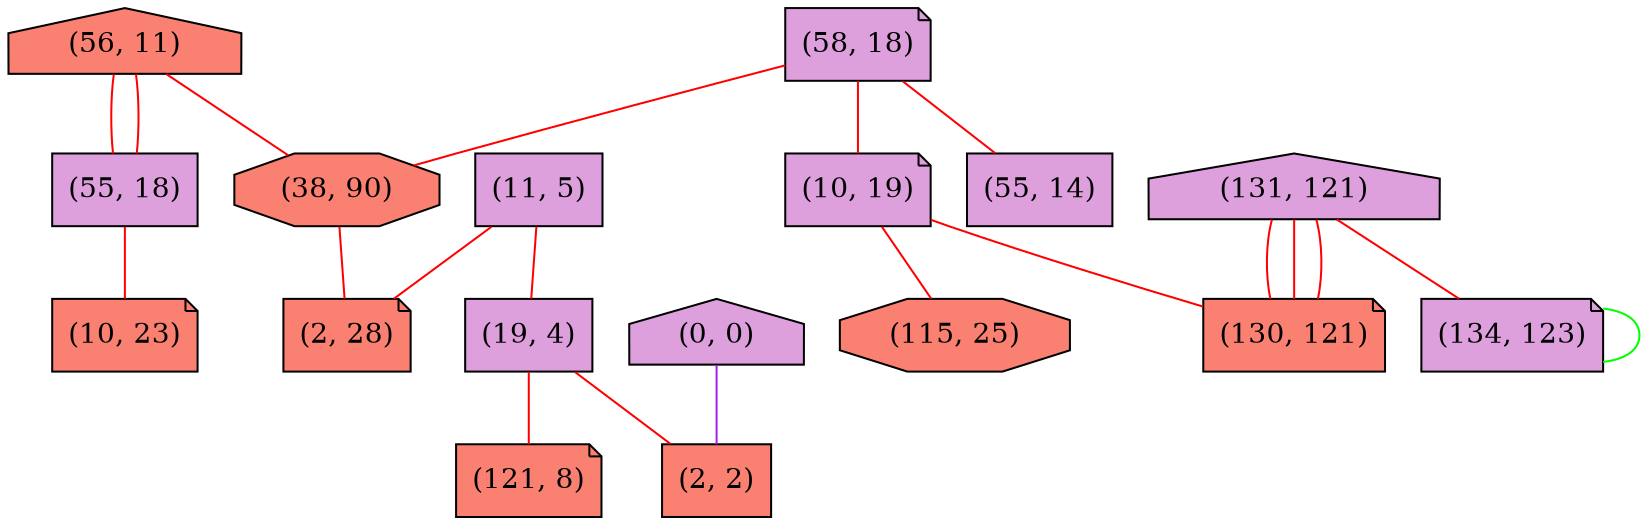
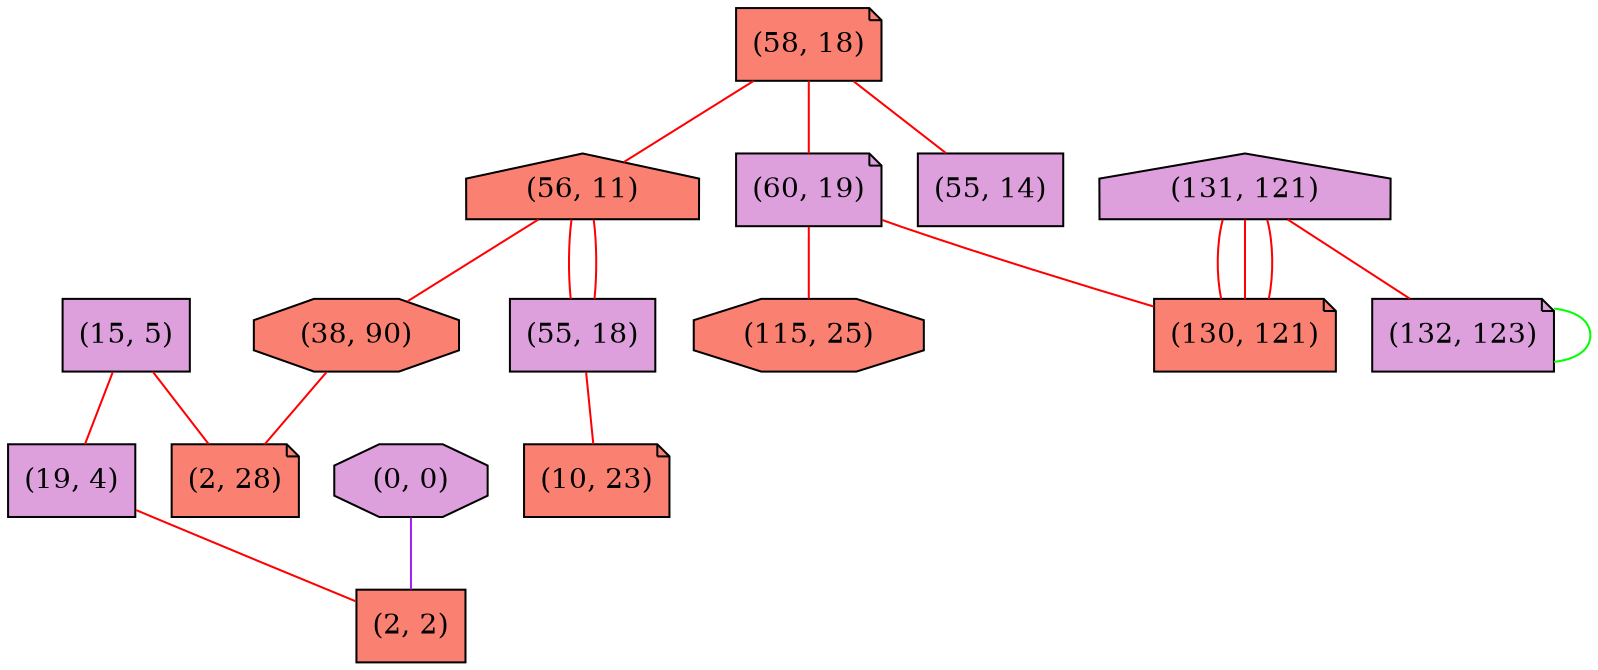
(858, 44) -> (809, 44)
(599, 115) -> (689, 122)
(539, 190) -> (126, 335)
(858, 190) -> (809, 190)
(717, 335) -> (411, 481)
(1512, 335) -> (1463, 335)
(529, 481) -> none
